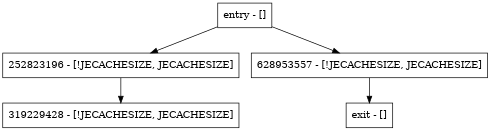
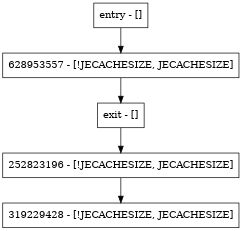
(187, 39) -> (121, 137)
